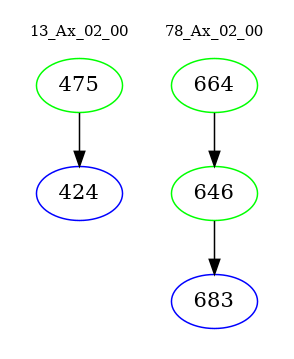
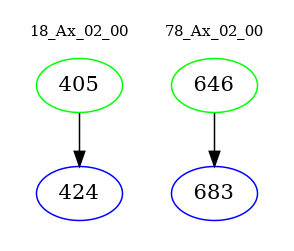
(80, 32) -> (80, 32)
(80, 86) -> (80, 86)
(214, 86) -> none
